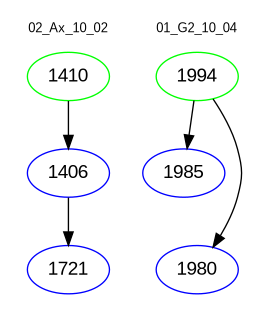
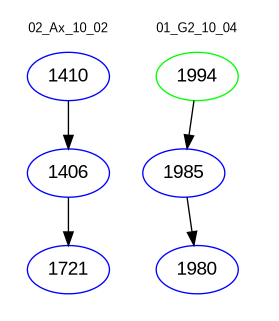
(68, 76) -> (68, 76)
(241, 166) -> (190, 214)
